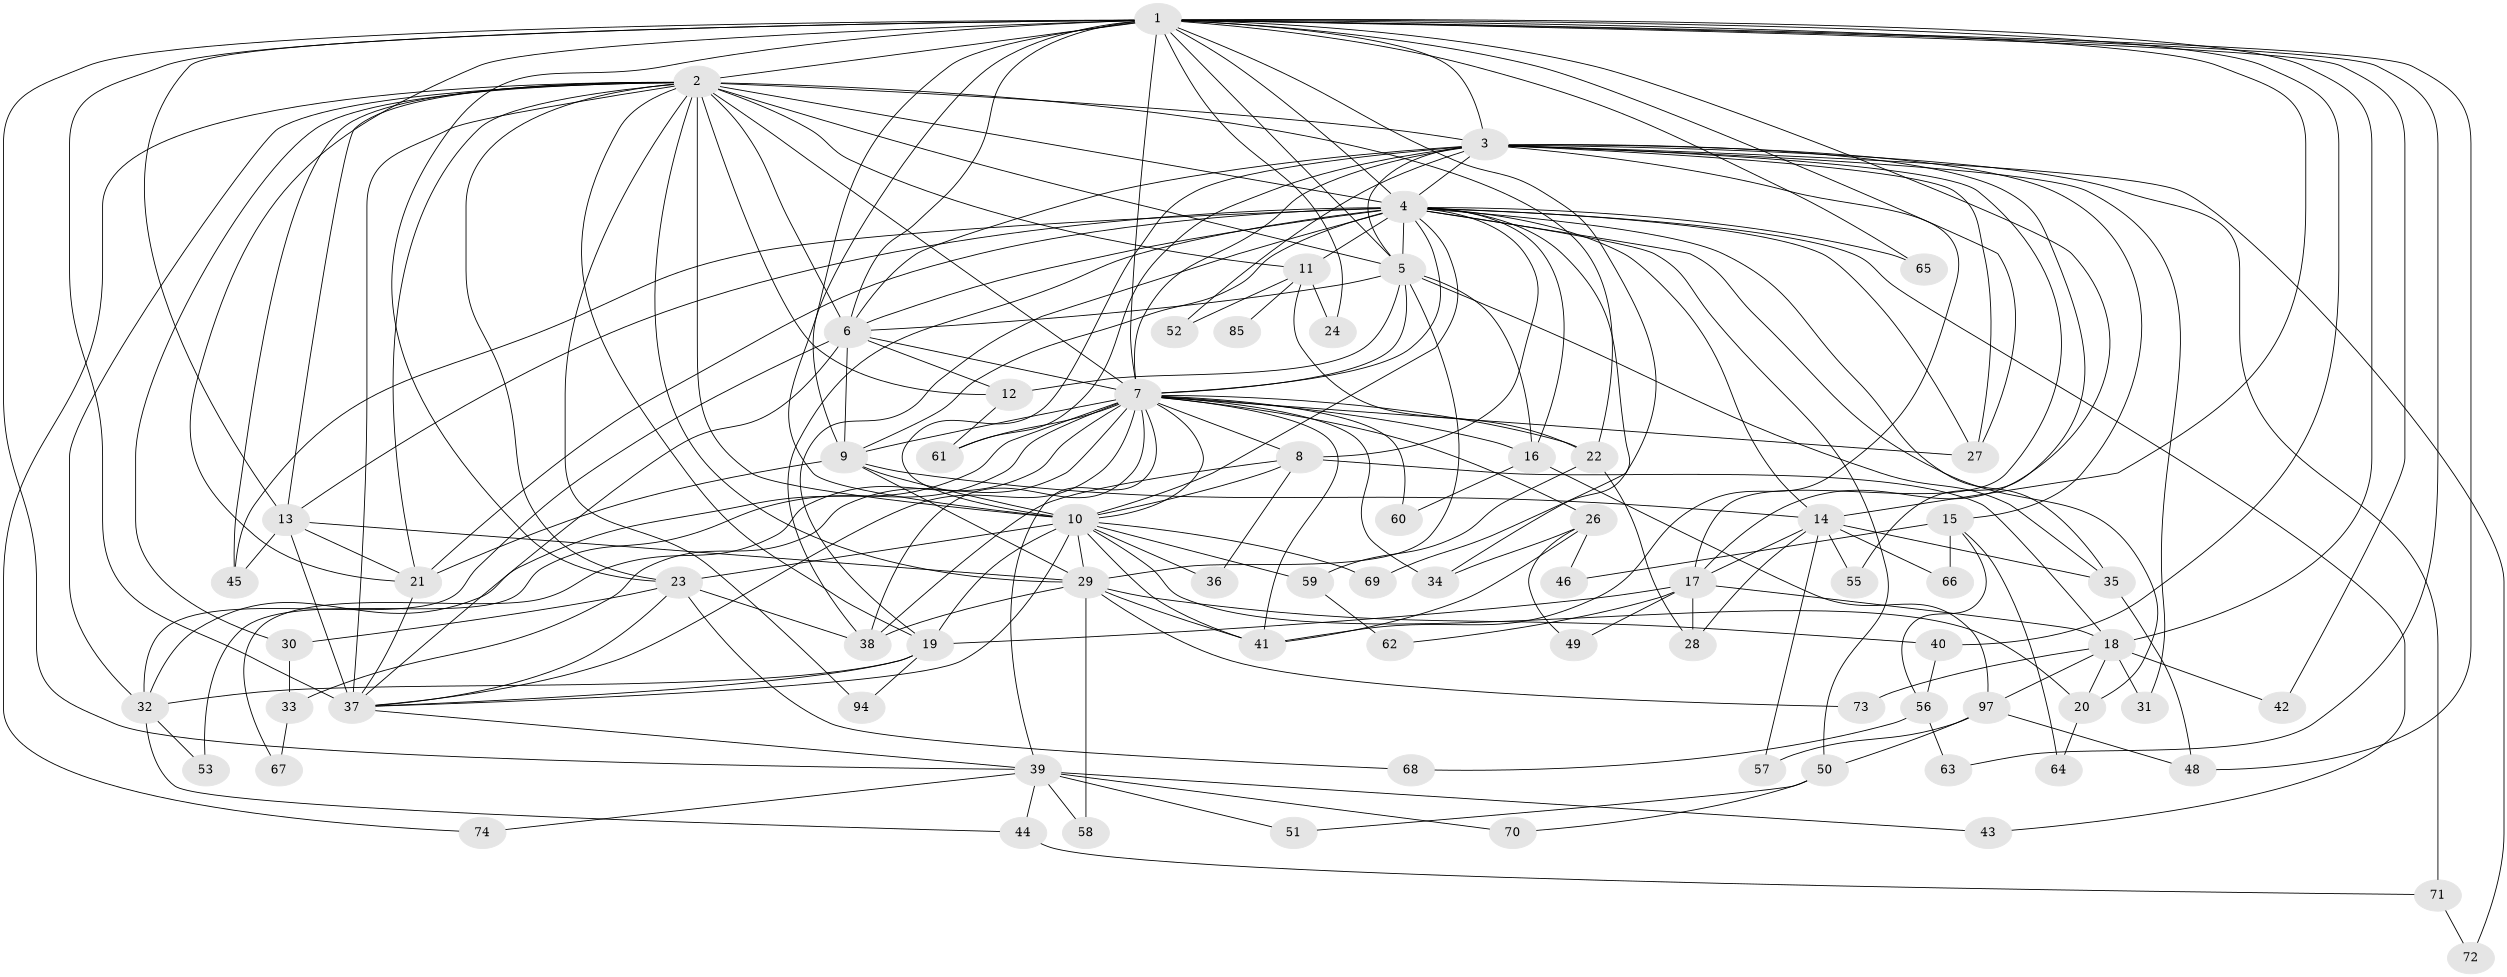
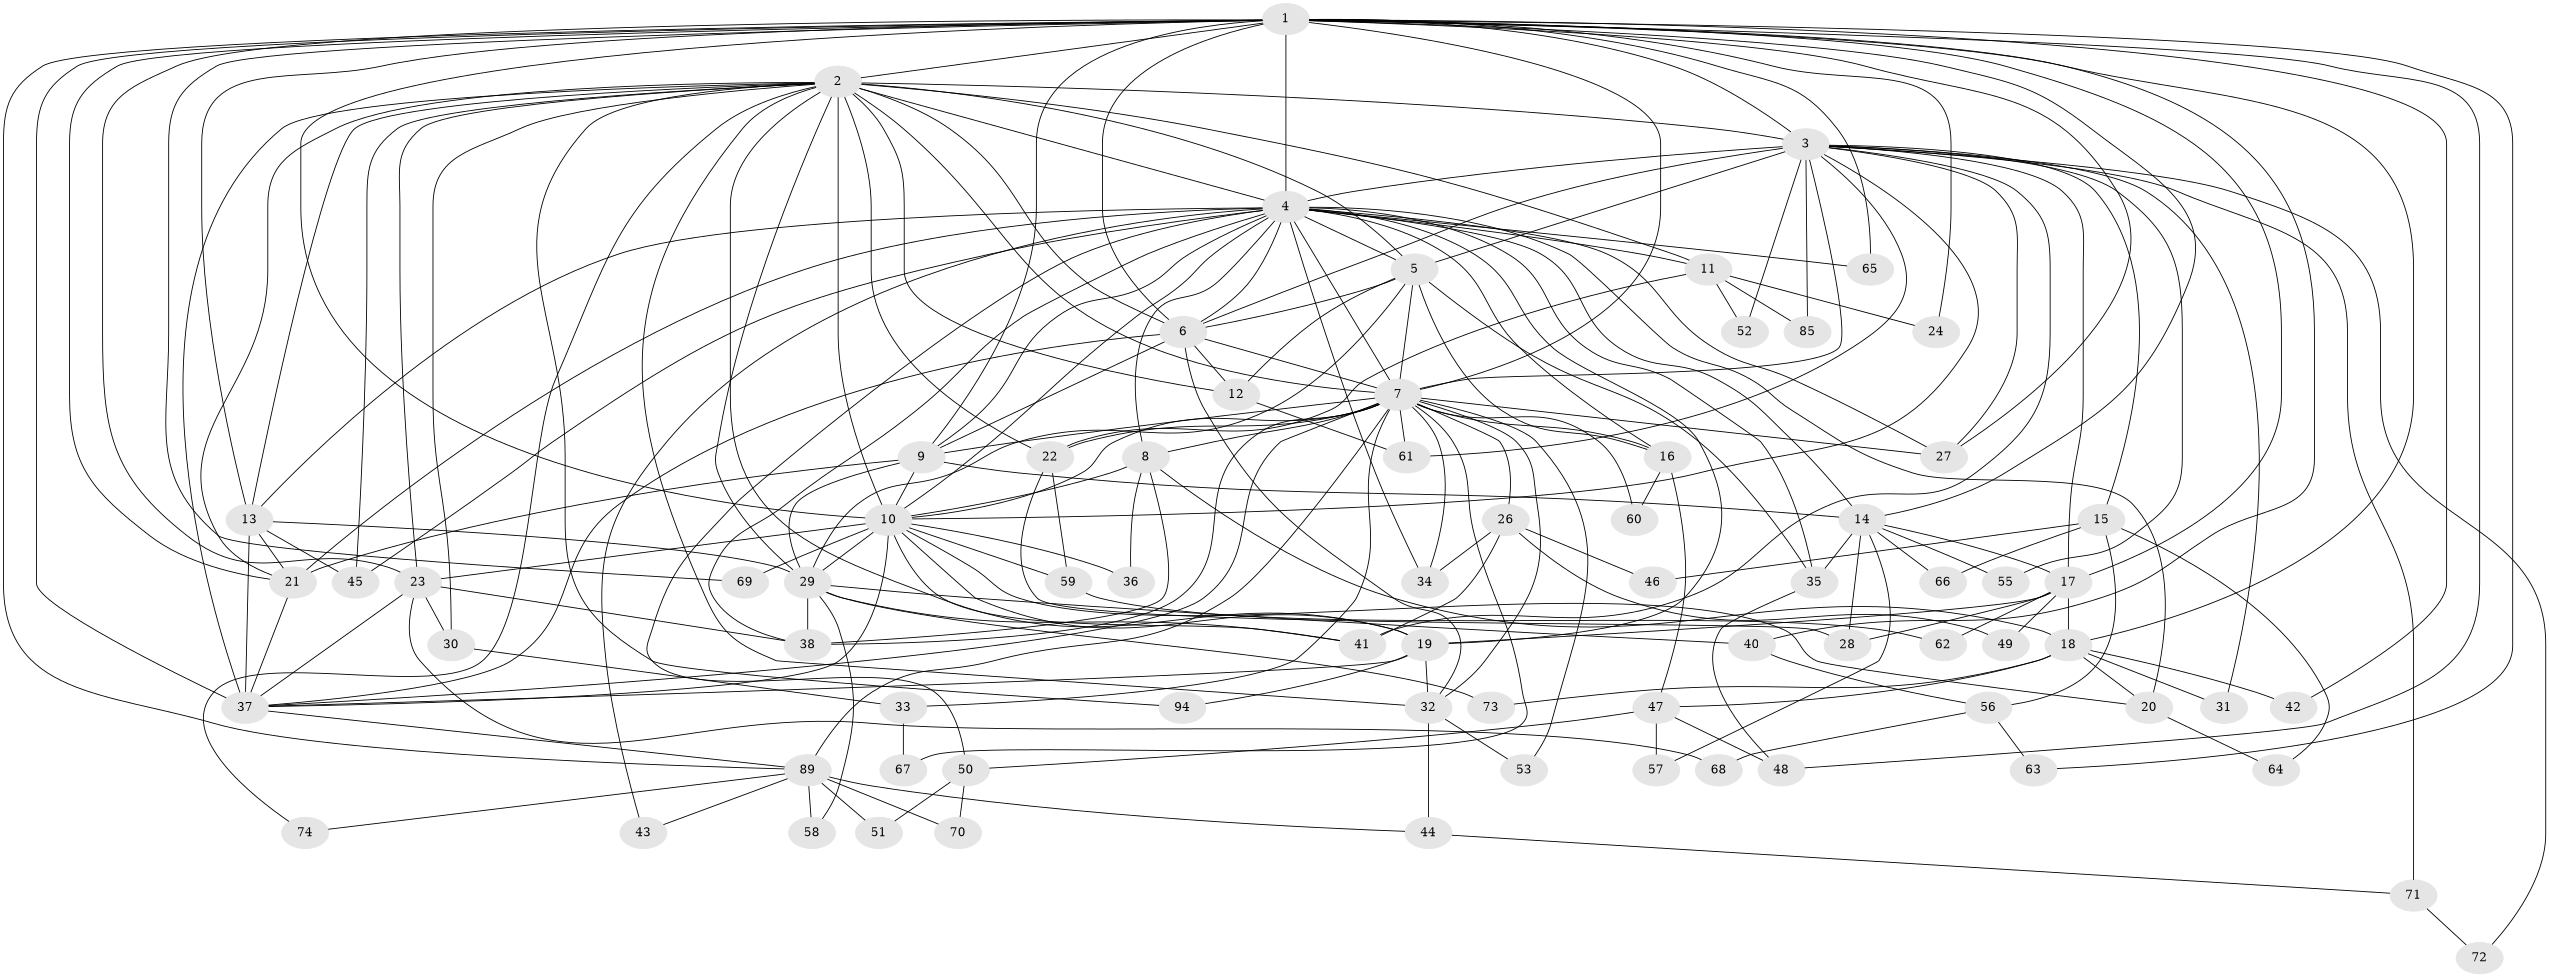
(1280, 144) -> none
none -> (1807, 238)
(1333, 446) -> none
(1987, 708) -> (1656, 708)
(1038, 770) -> (808, 770)
